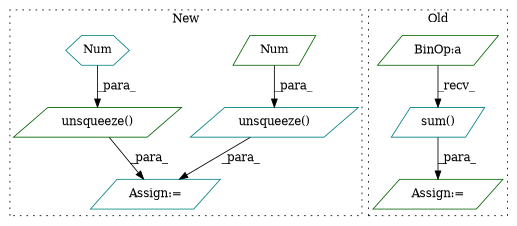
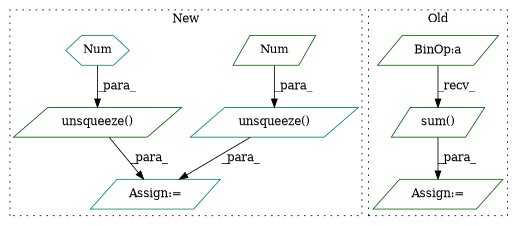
(438, 122) -> (438, 122)
